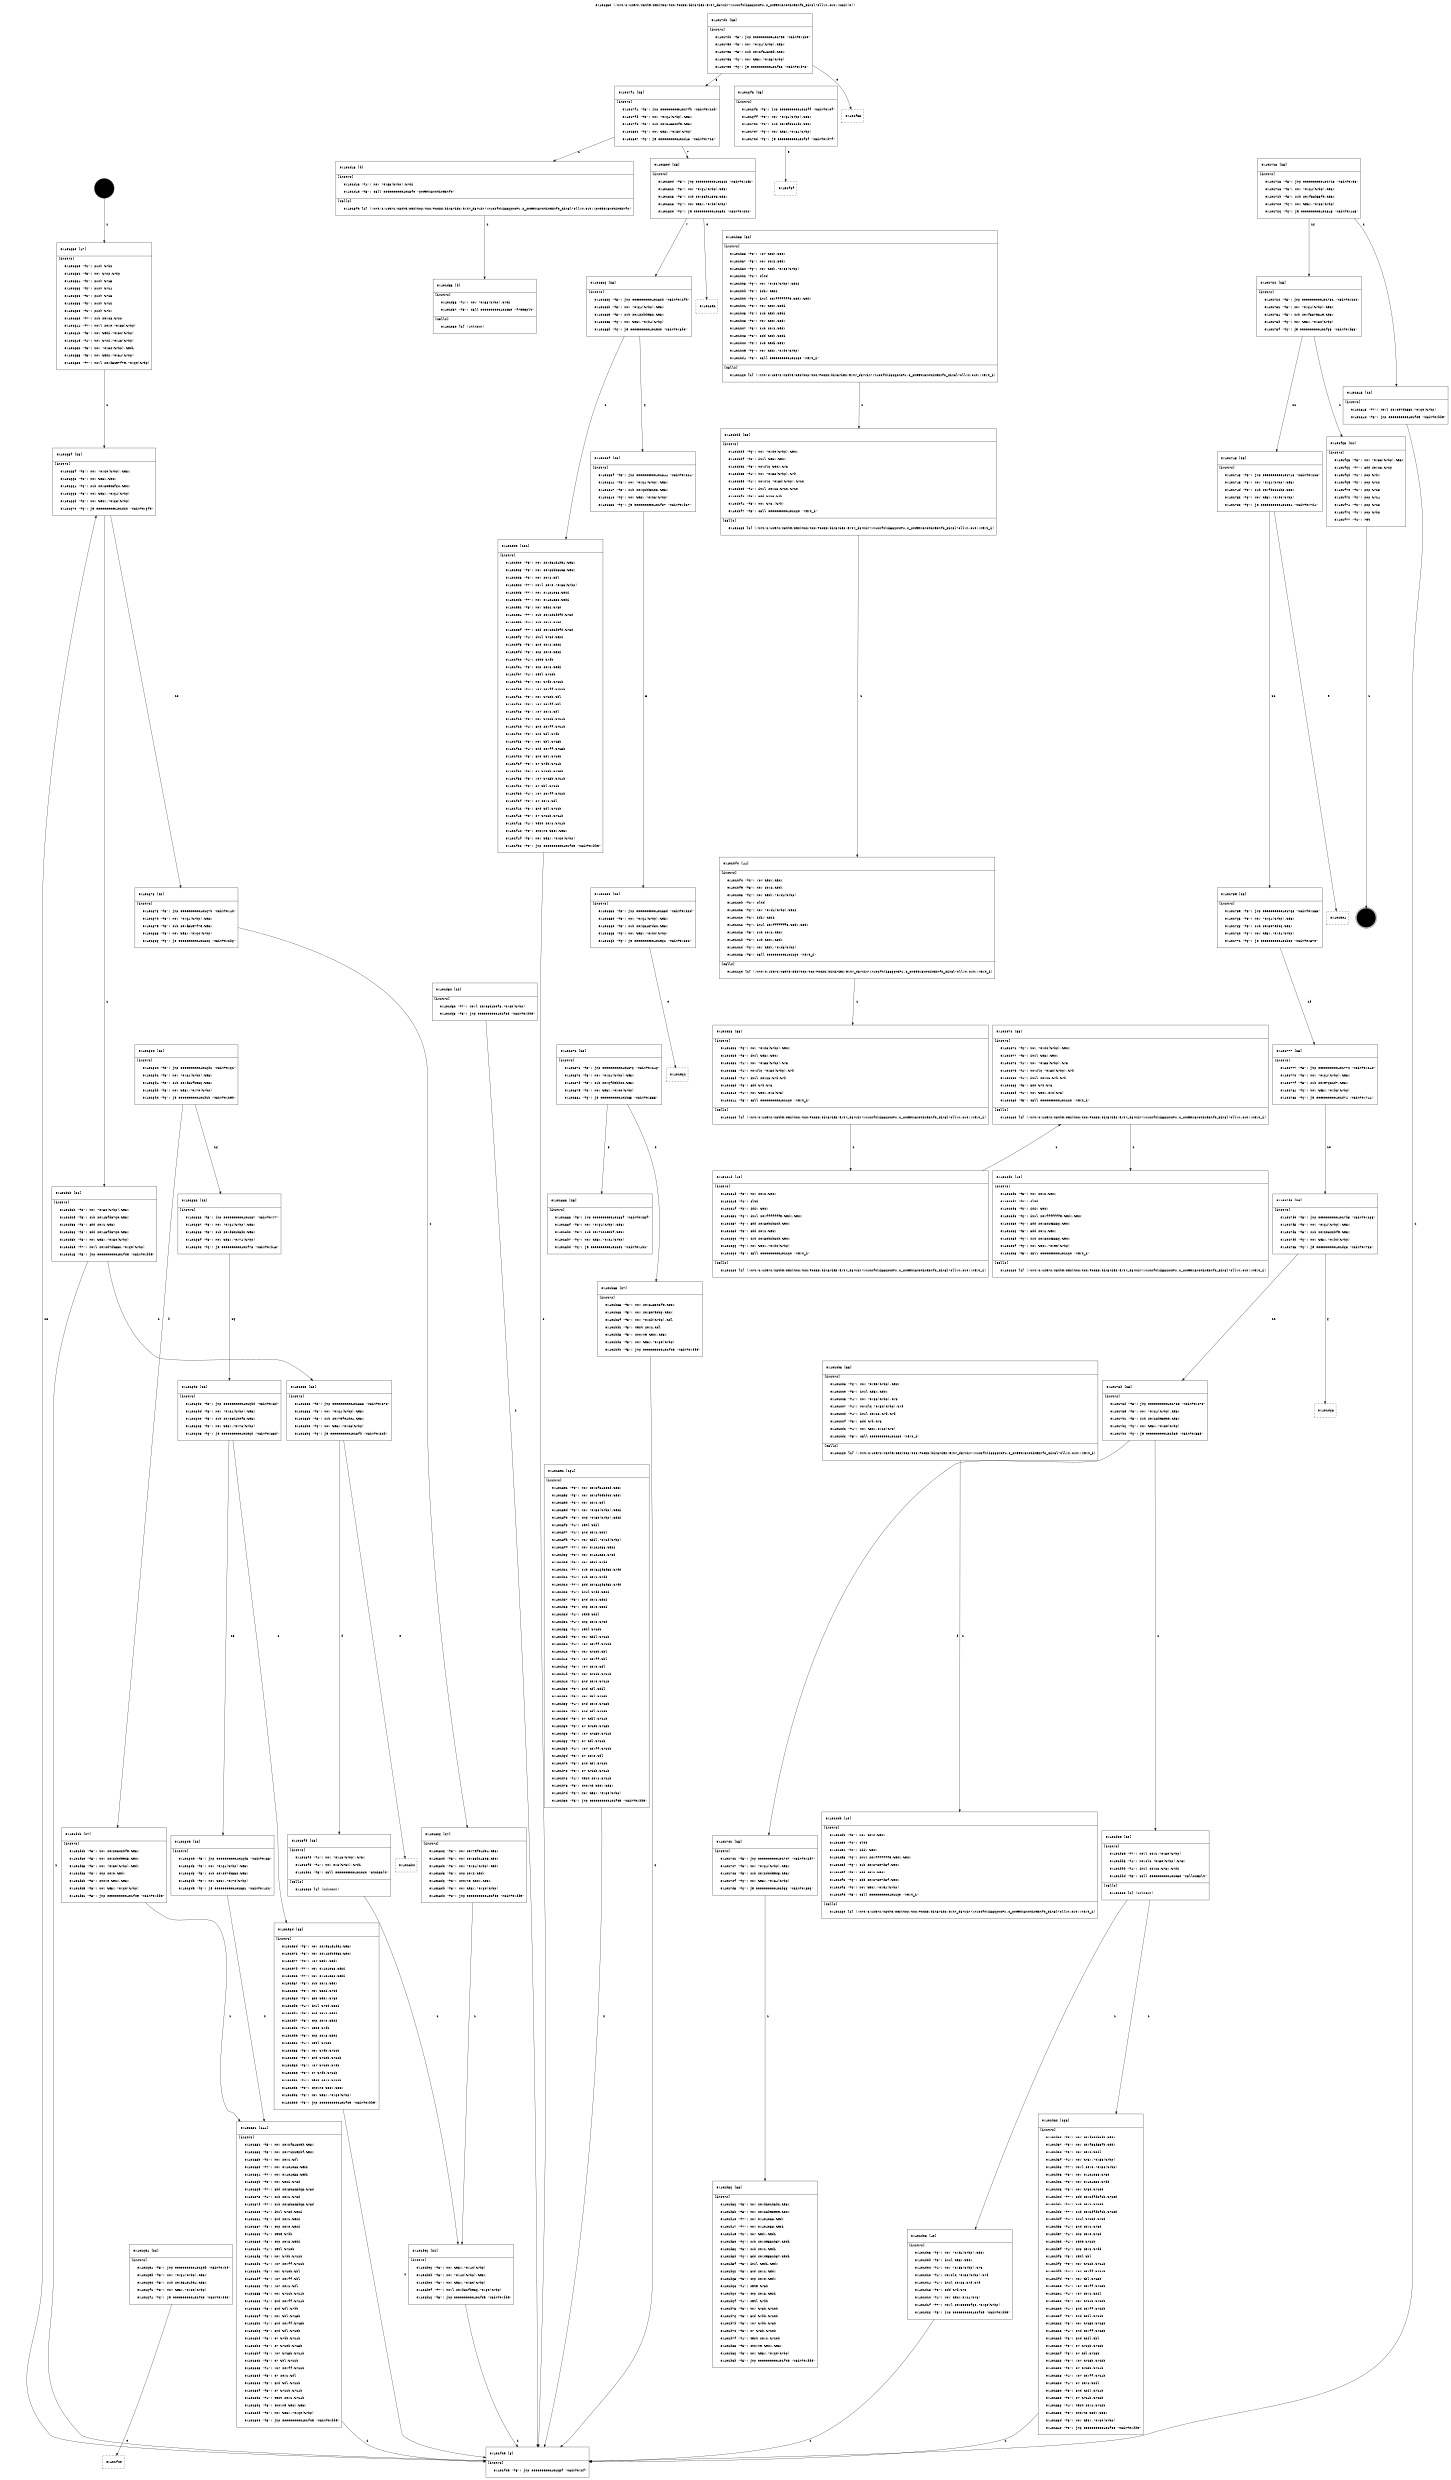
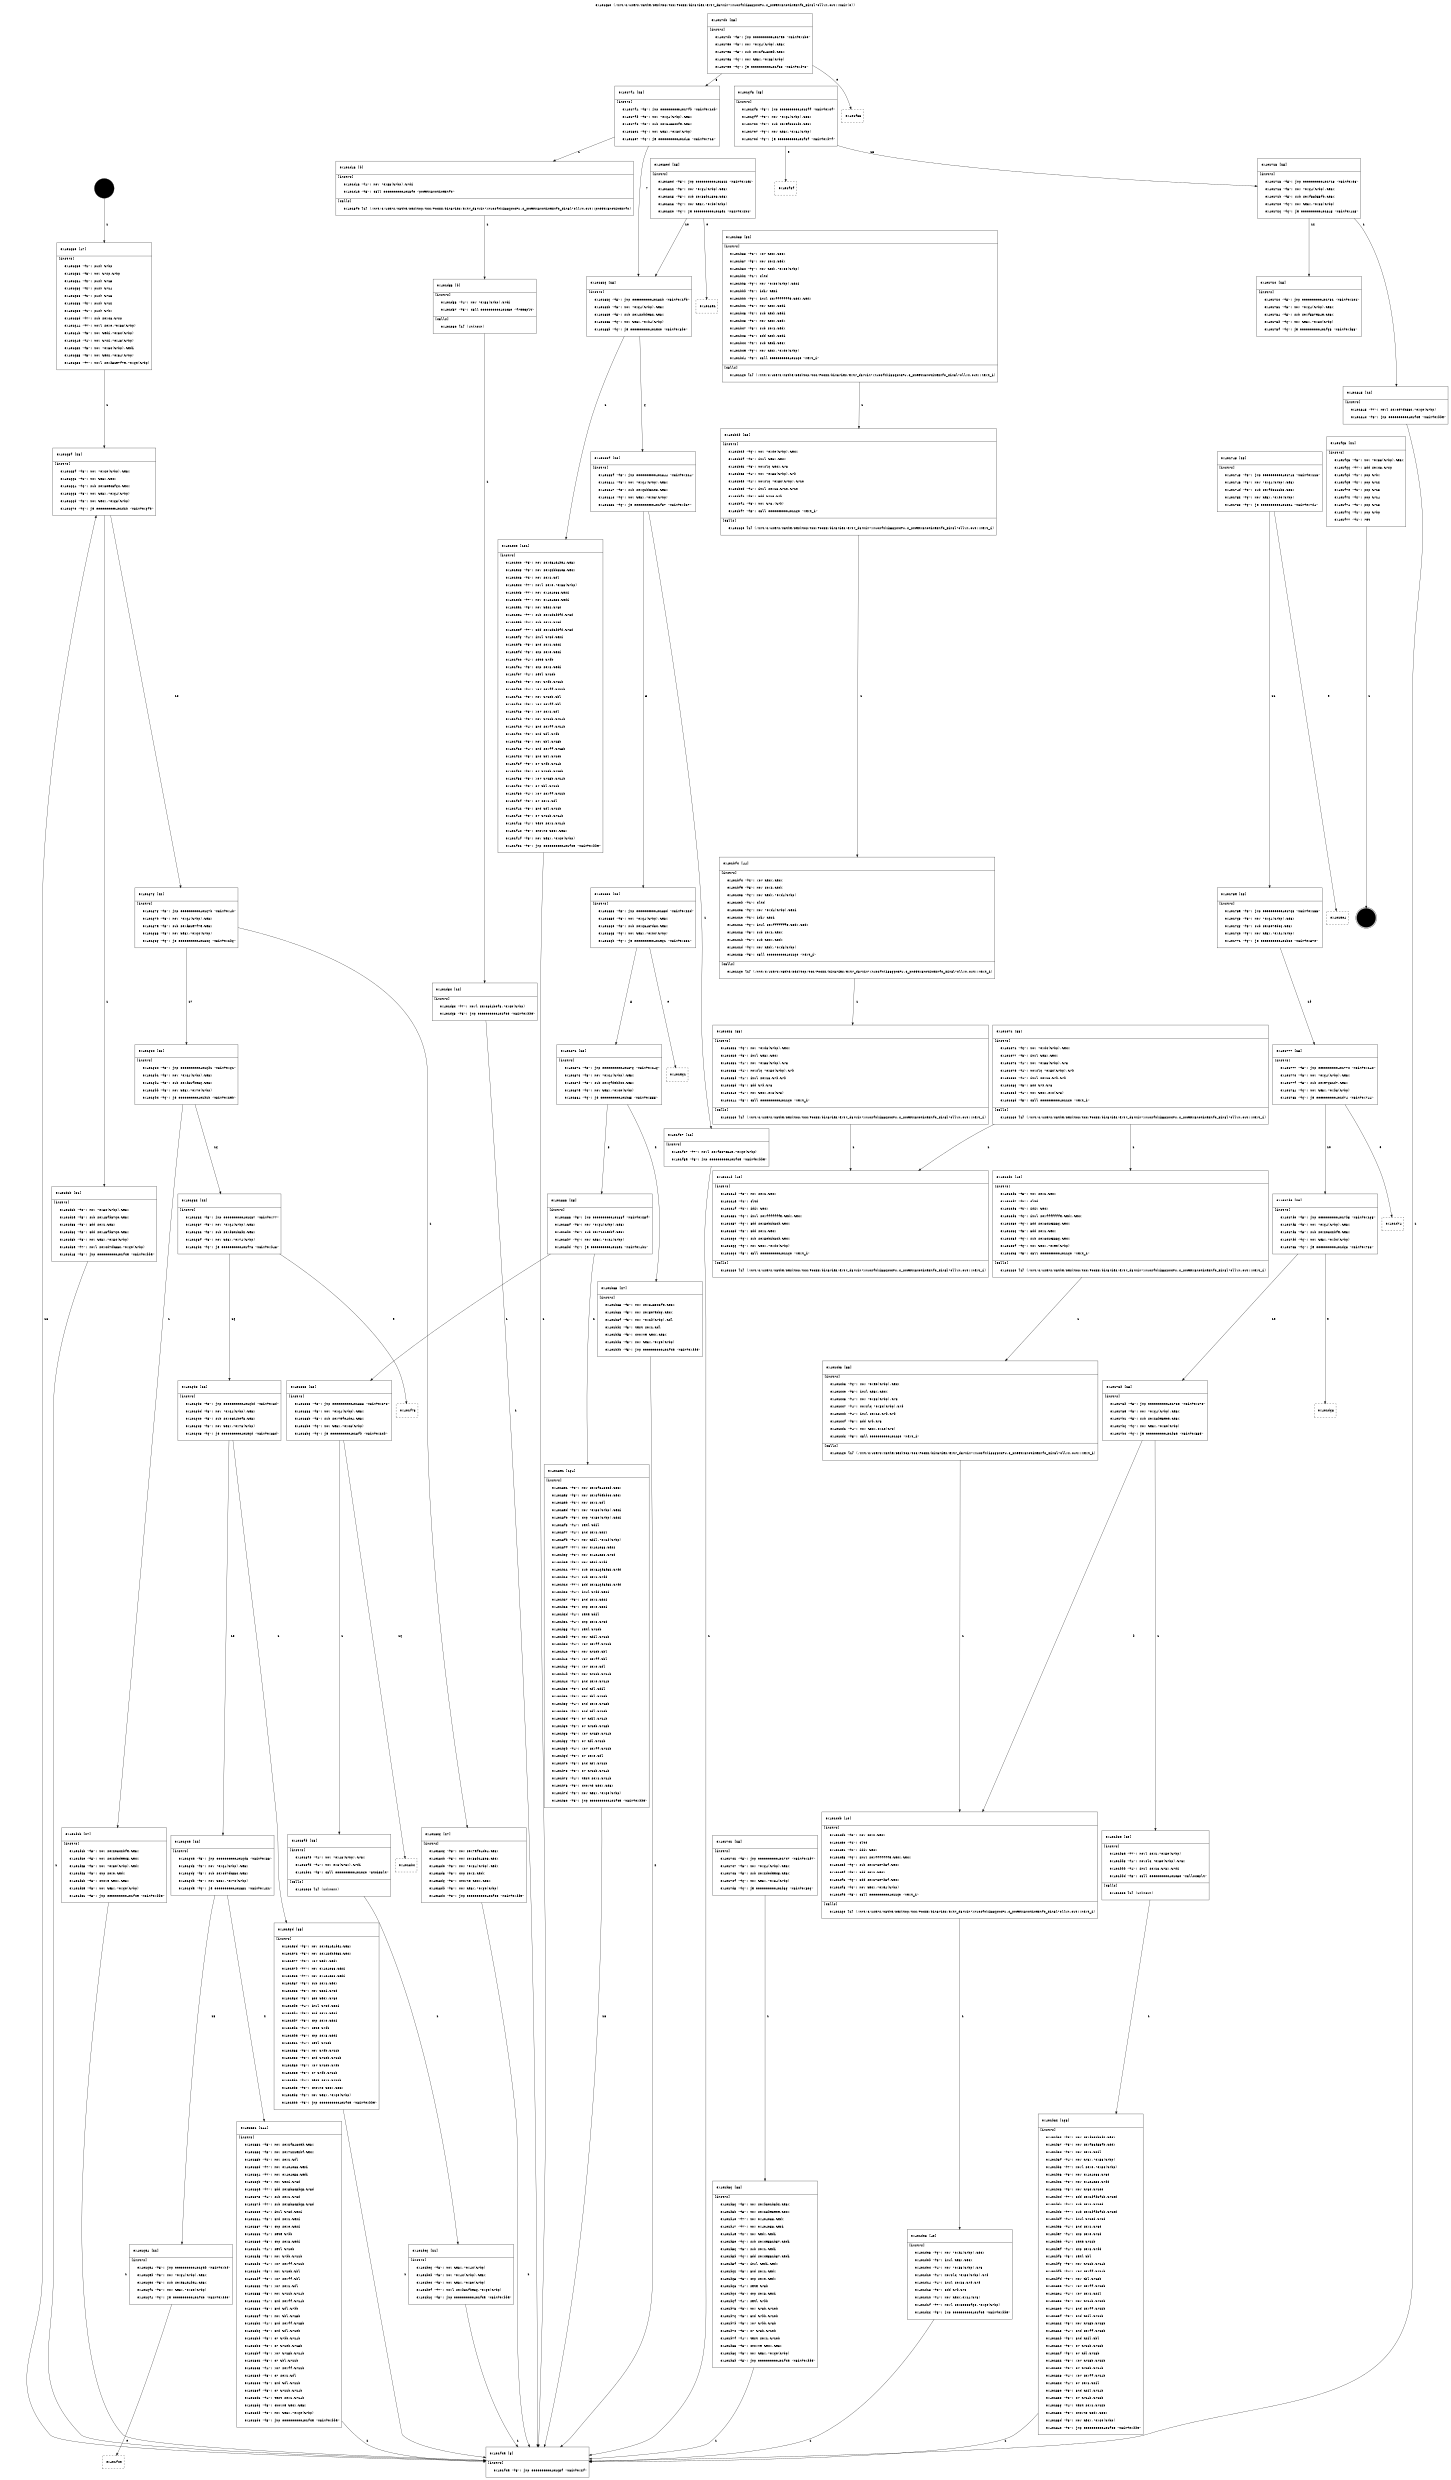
(684, 151) -> (639, 209)
none -> (1045, 174)
(686, 225) -> (686, 225)
(1325, 386) -> none
(1290, 393) -> none
none -> (485, 657)
none -> (186, 995)
none -> (627, 995)
none -> (717, 1148)
(1021, 1149) -> (957, 1145)
none -> (1393, 1224)
none -> (1044, 1318)
(168, 1319) -> (168, 1319)
(1327, 1319) -> (1327, 1319)
none -> (588, 1358)
(181, 1360) -> (459, 1314)
none -> (407, 1411)
(870, 1550) -> (1063, 1625)
(341, 1636) -> (341, 1636)
(399, 1636) -> (399, 1636)
(226, 1986) -> (92, 2352)
(603, 2016) -> (603, 2016)
(1043, 2060) -> (960, 2073)
none -> (193, 2068)
(467, 2072) -> (518, 2173)
none -> (695, 2448)
